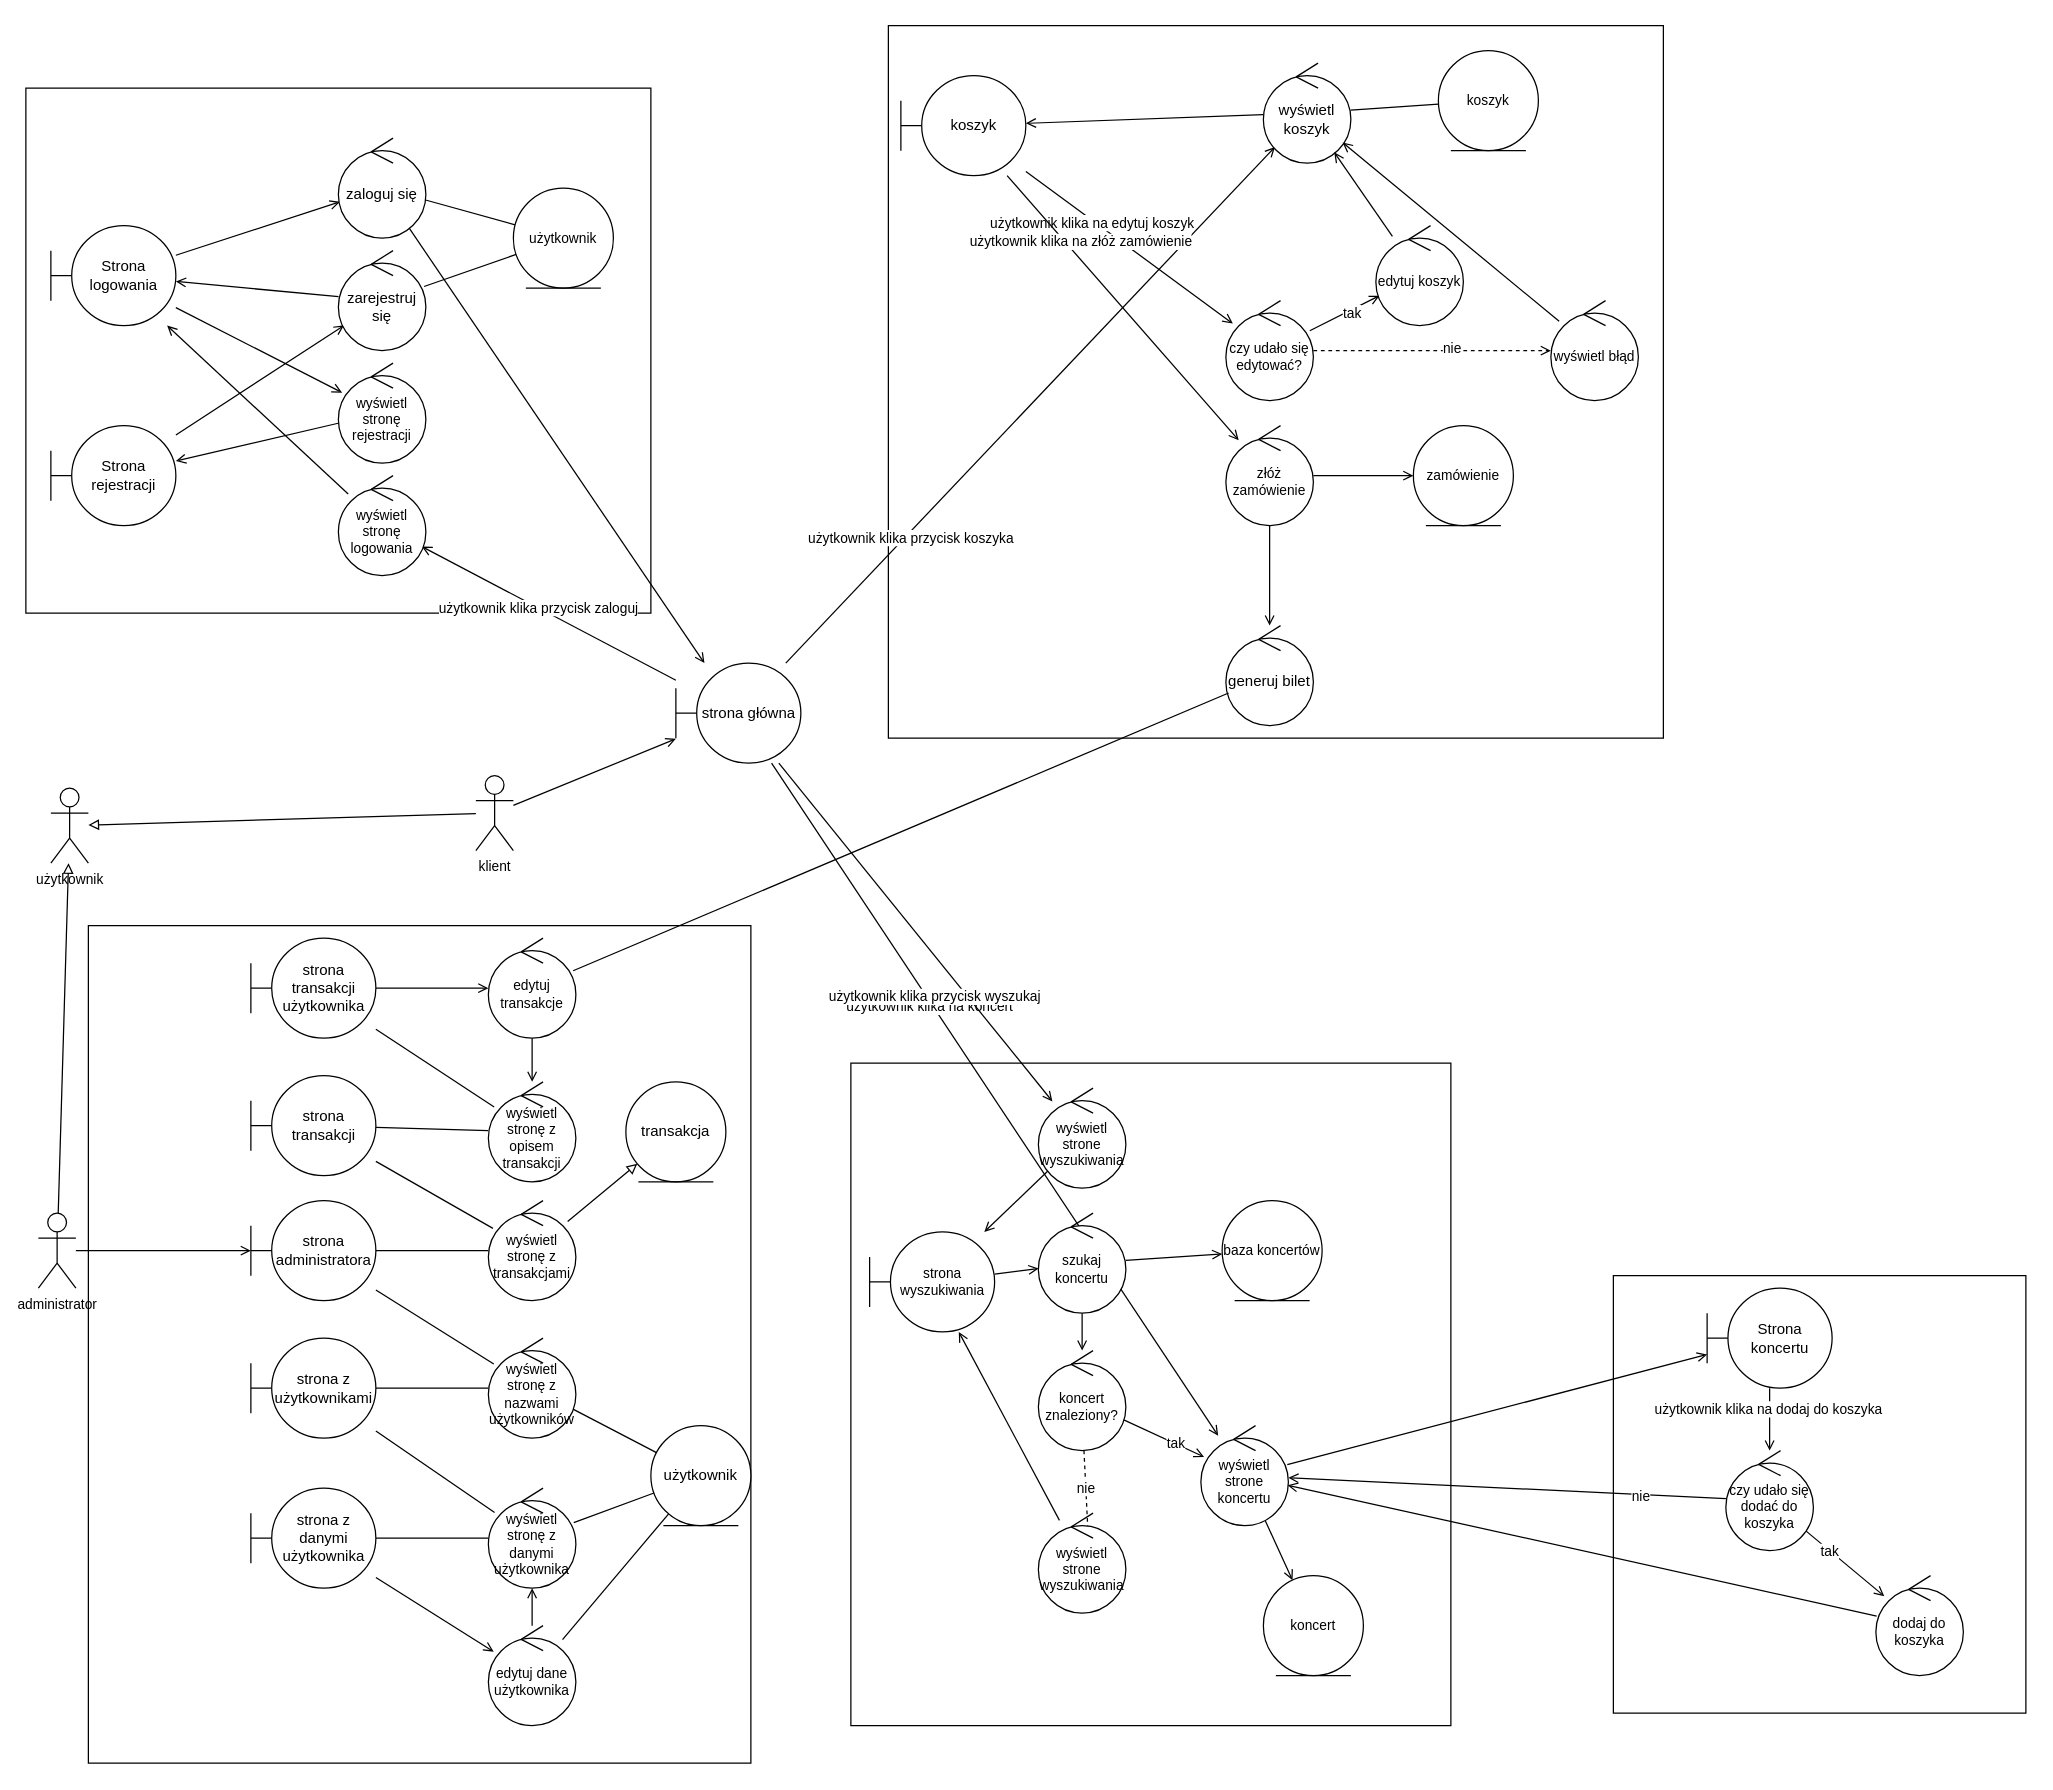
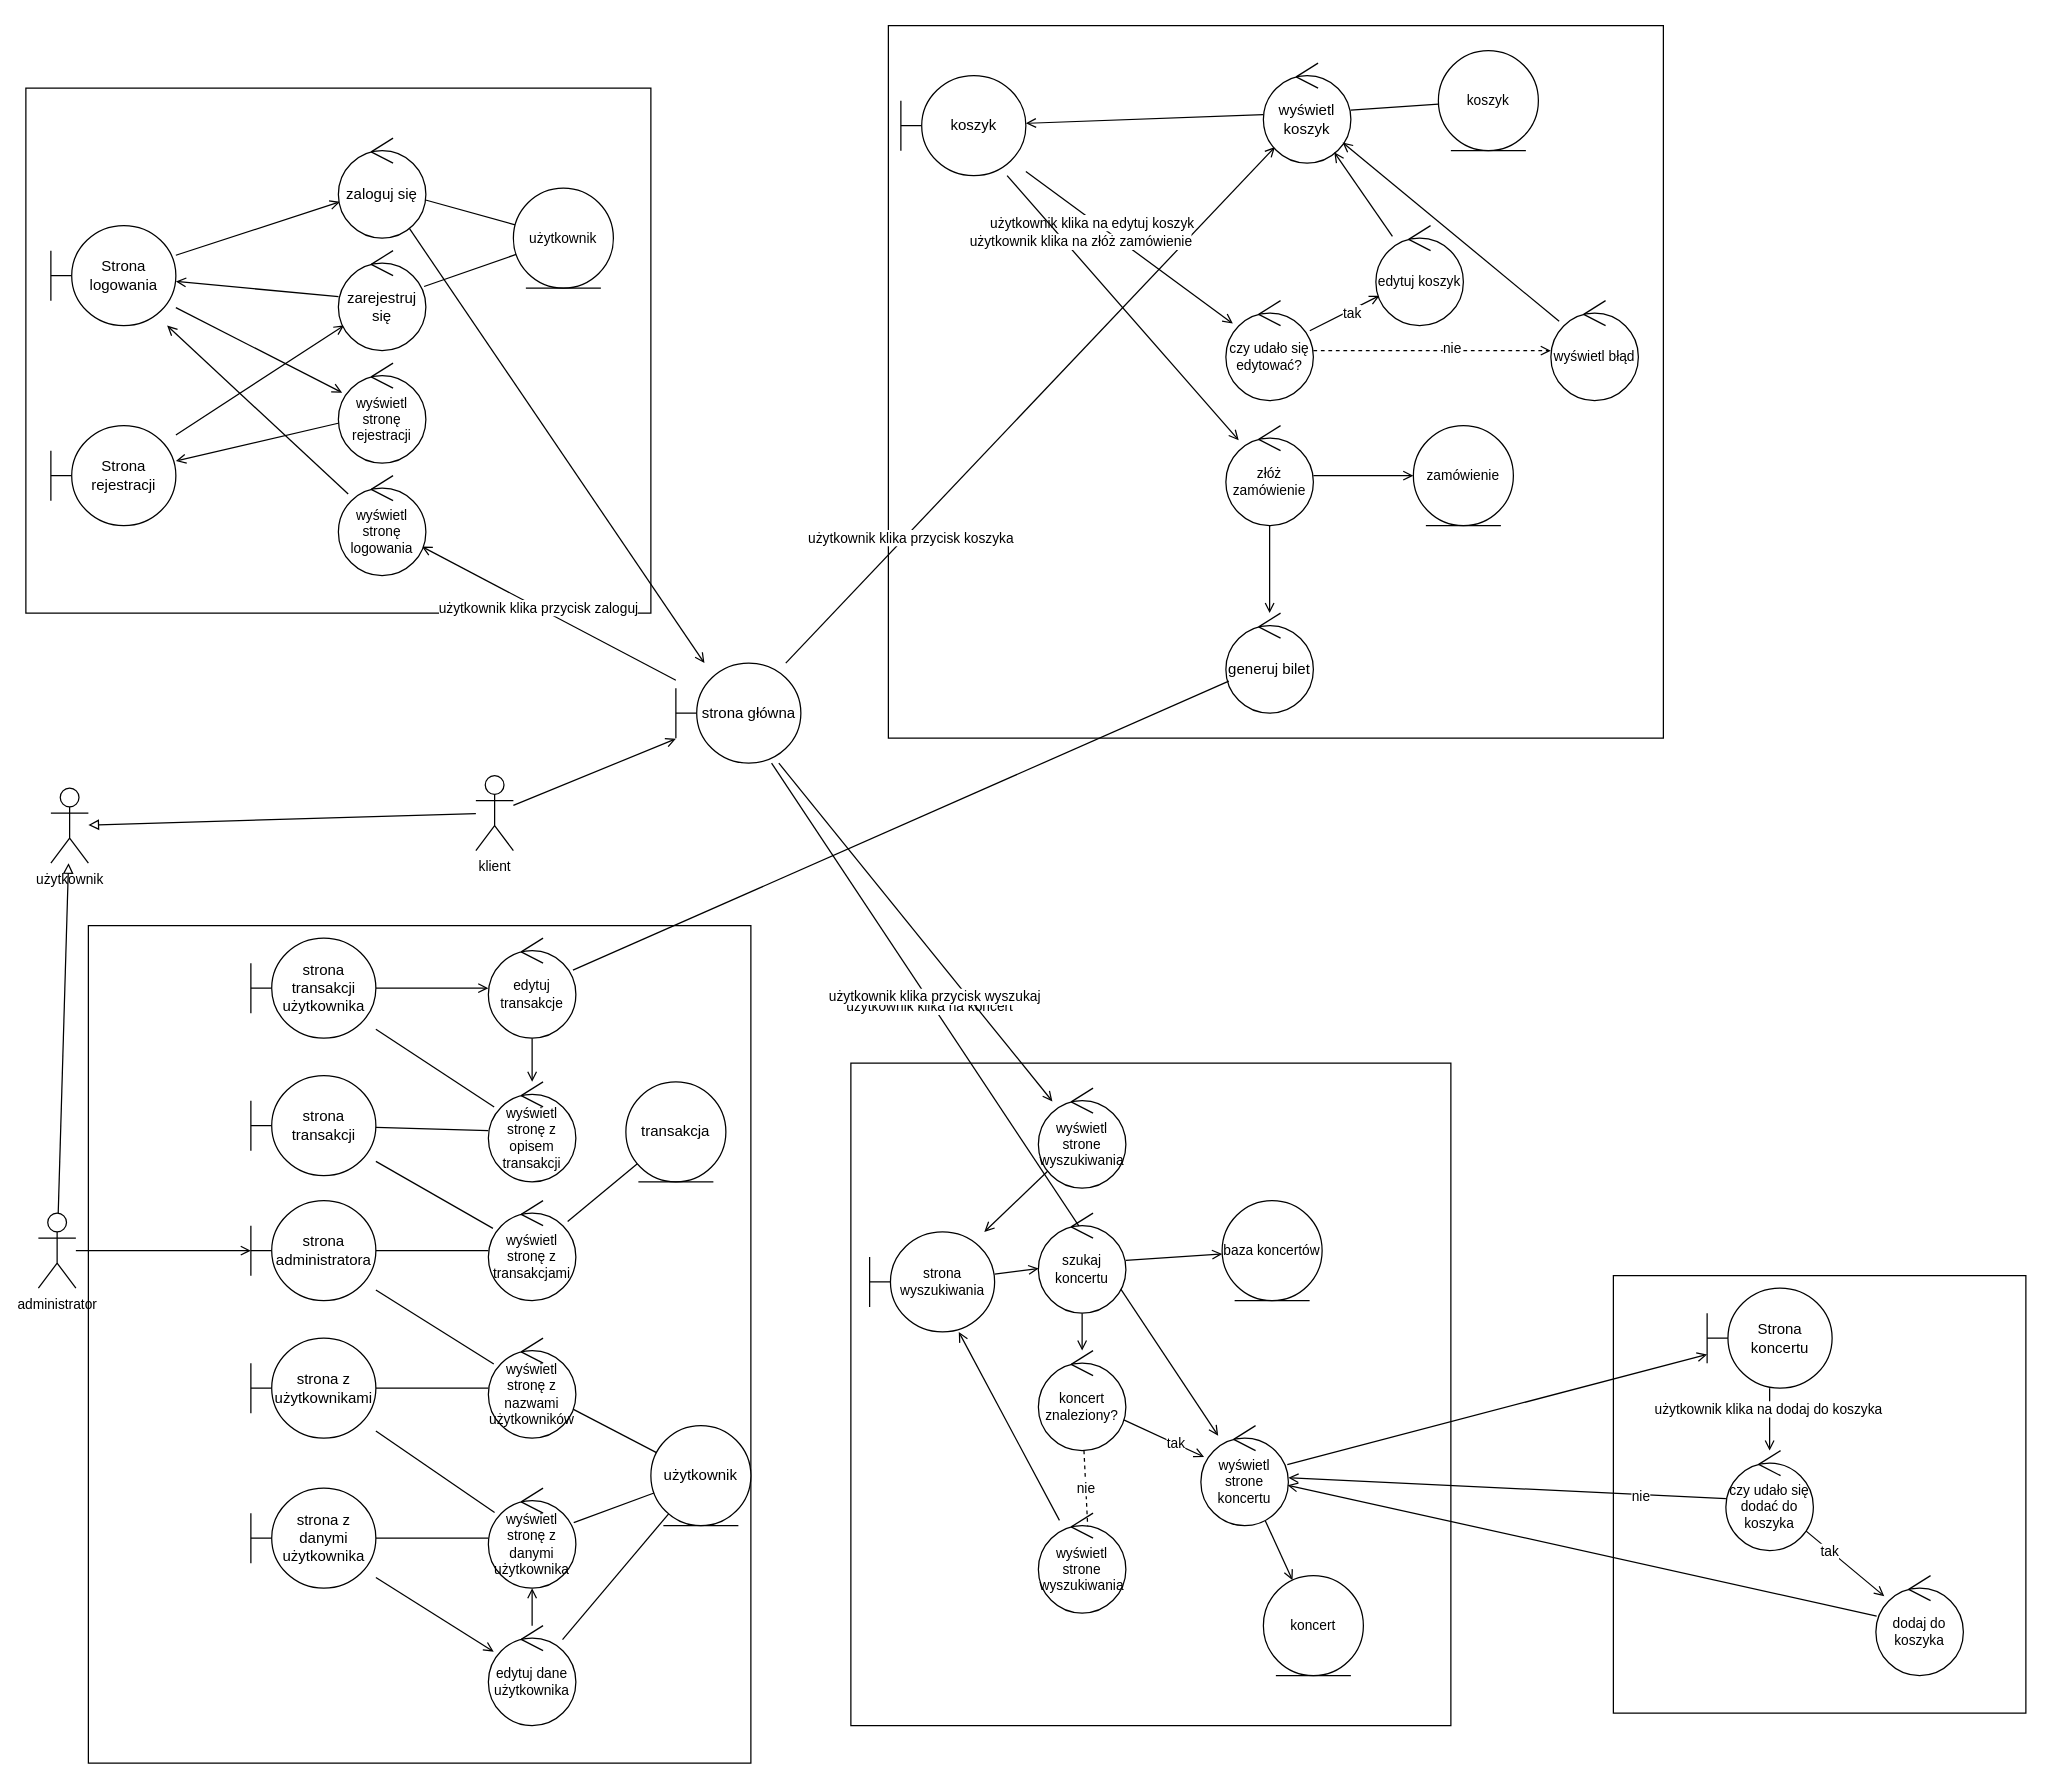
(1269, 676) -> (1269, 663)
(628, 1171) -> (632, 1168)
